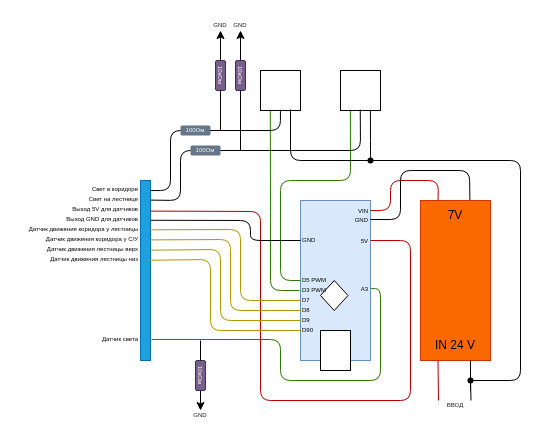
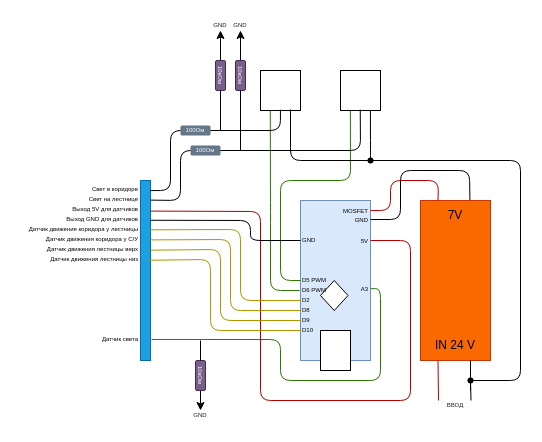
(363, 212) -> (358, 212)
(312, 291) -> (312, 291)
(306, 301) -> (306, 301)
(308, 331) -> (308, 331)
